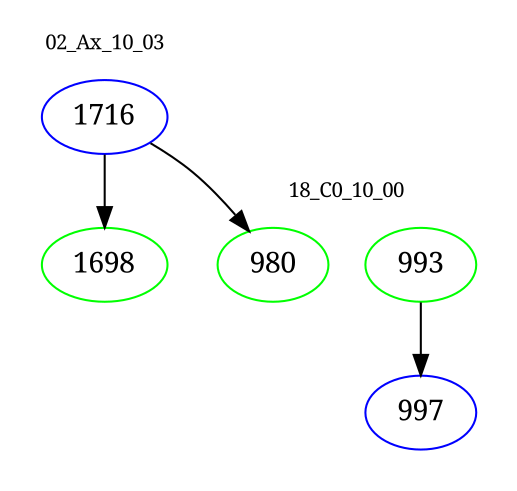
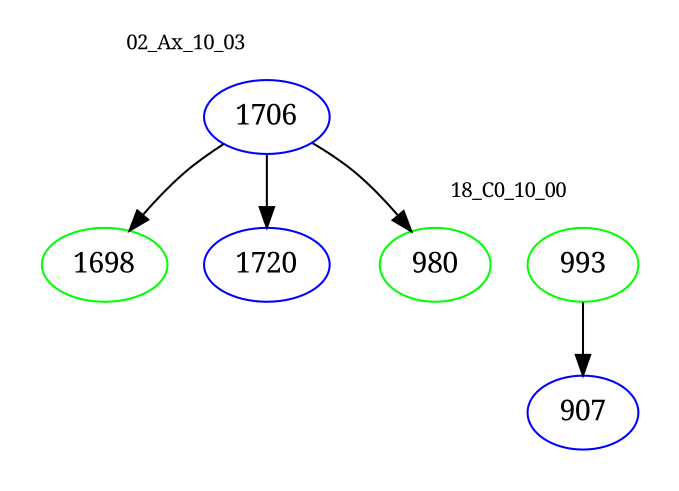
(105, 117) -> (267, 117)
none -> (267, 265)
(421, 413) -> (583, 413)
